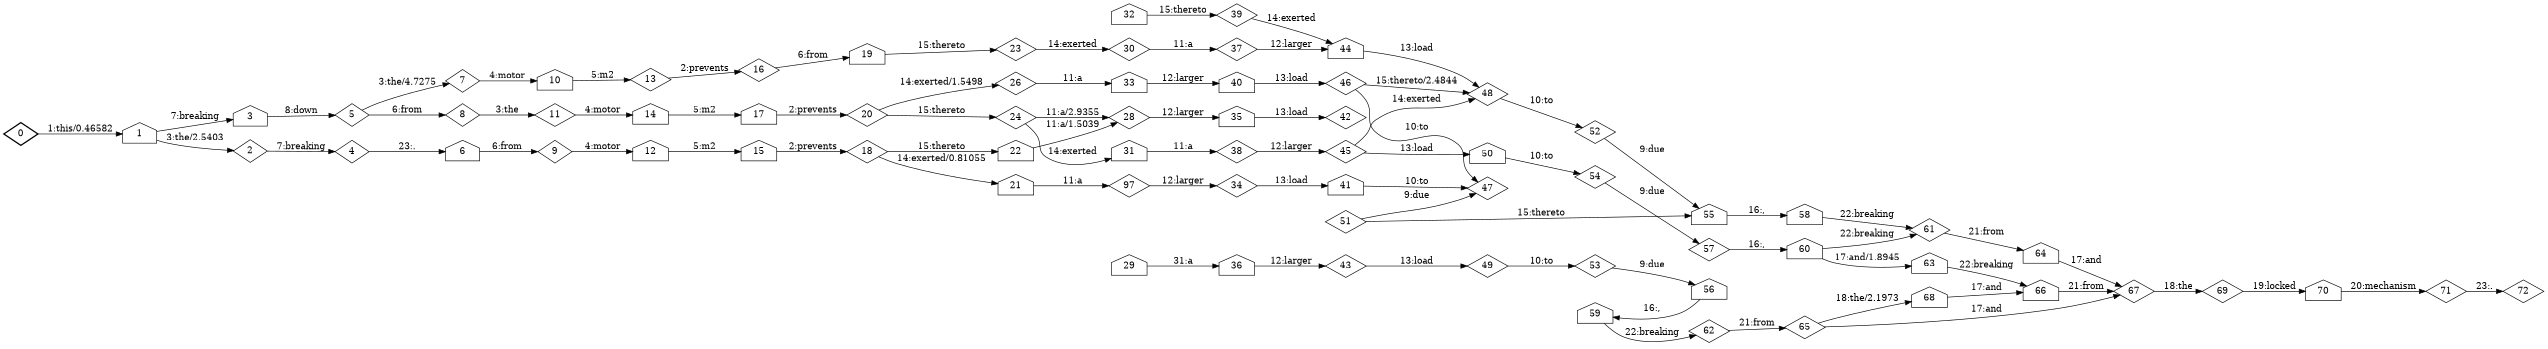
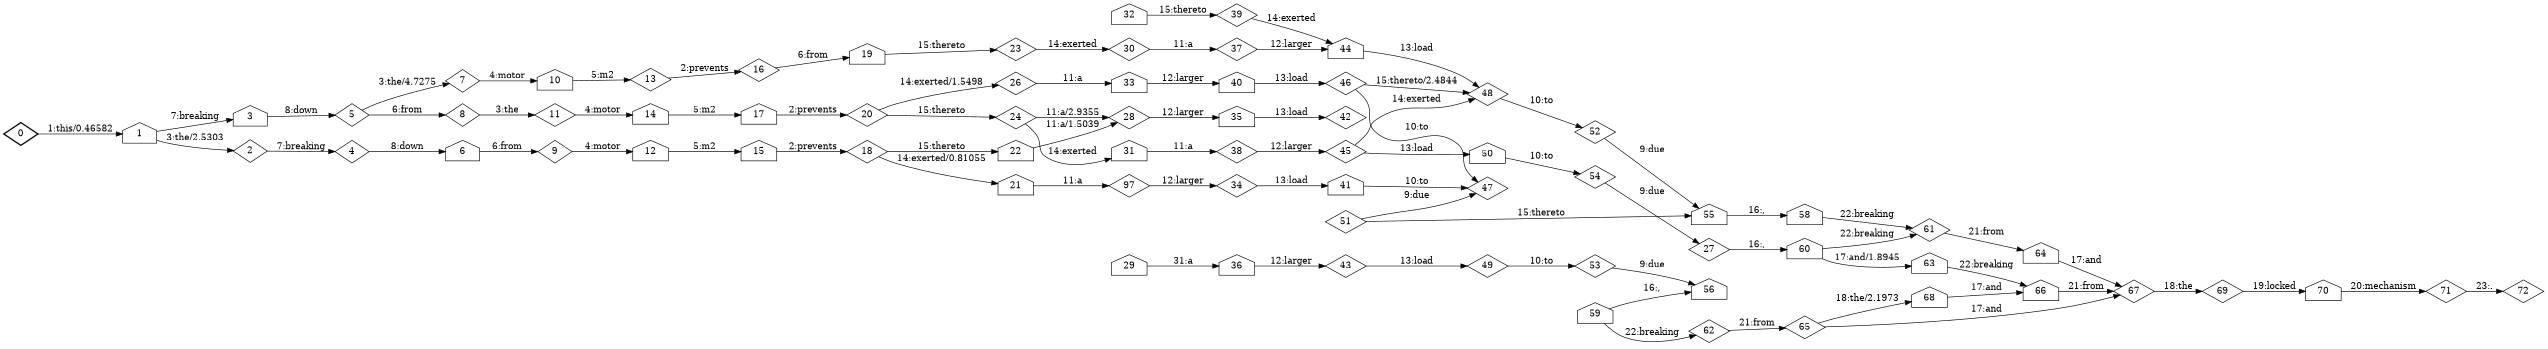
(195, 138) -> (195, 138)
(407, 147) -> (407, 147)
(1709, 250) -> (1709, 250)
(1662, 318) -> (1647, 299)
